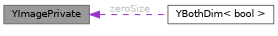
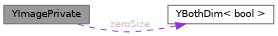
(134, 15) -> (126, 32)
